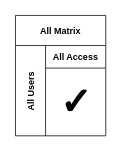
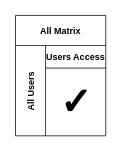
(75, 57) -> (75, 57)
